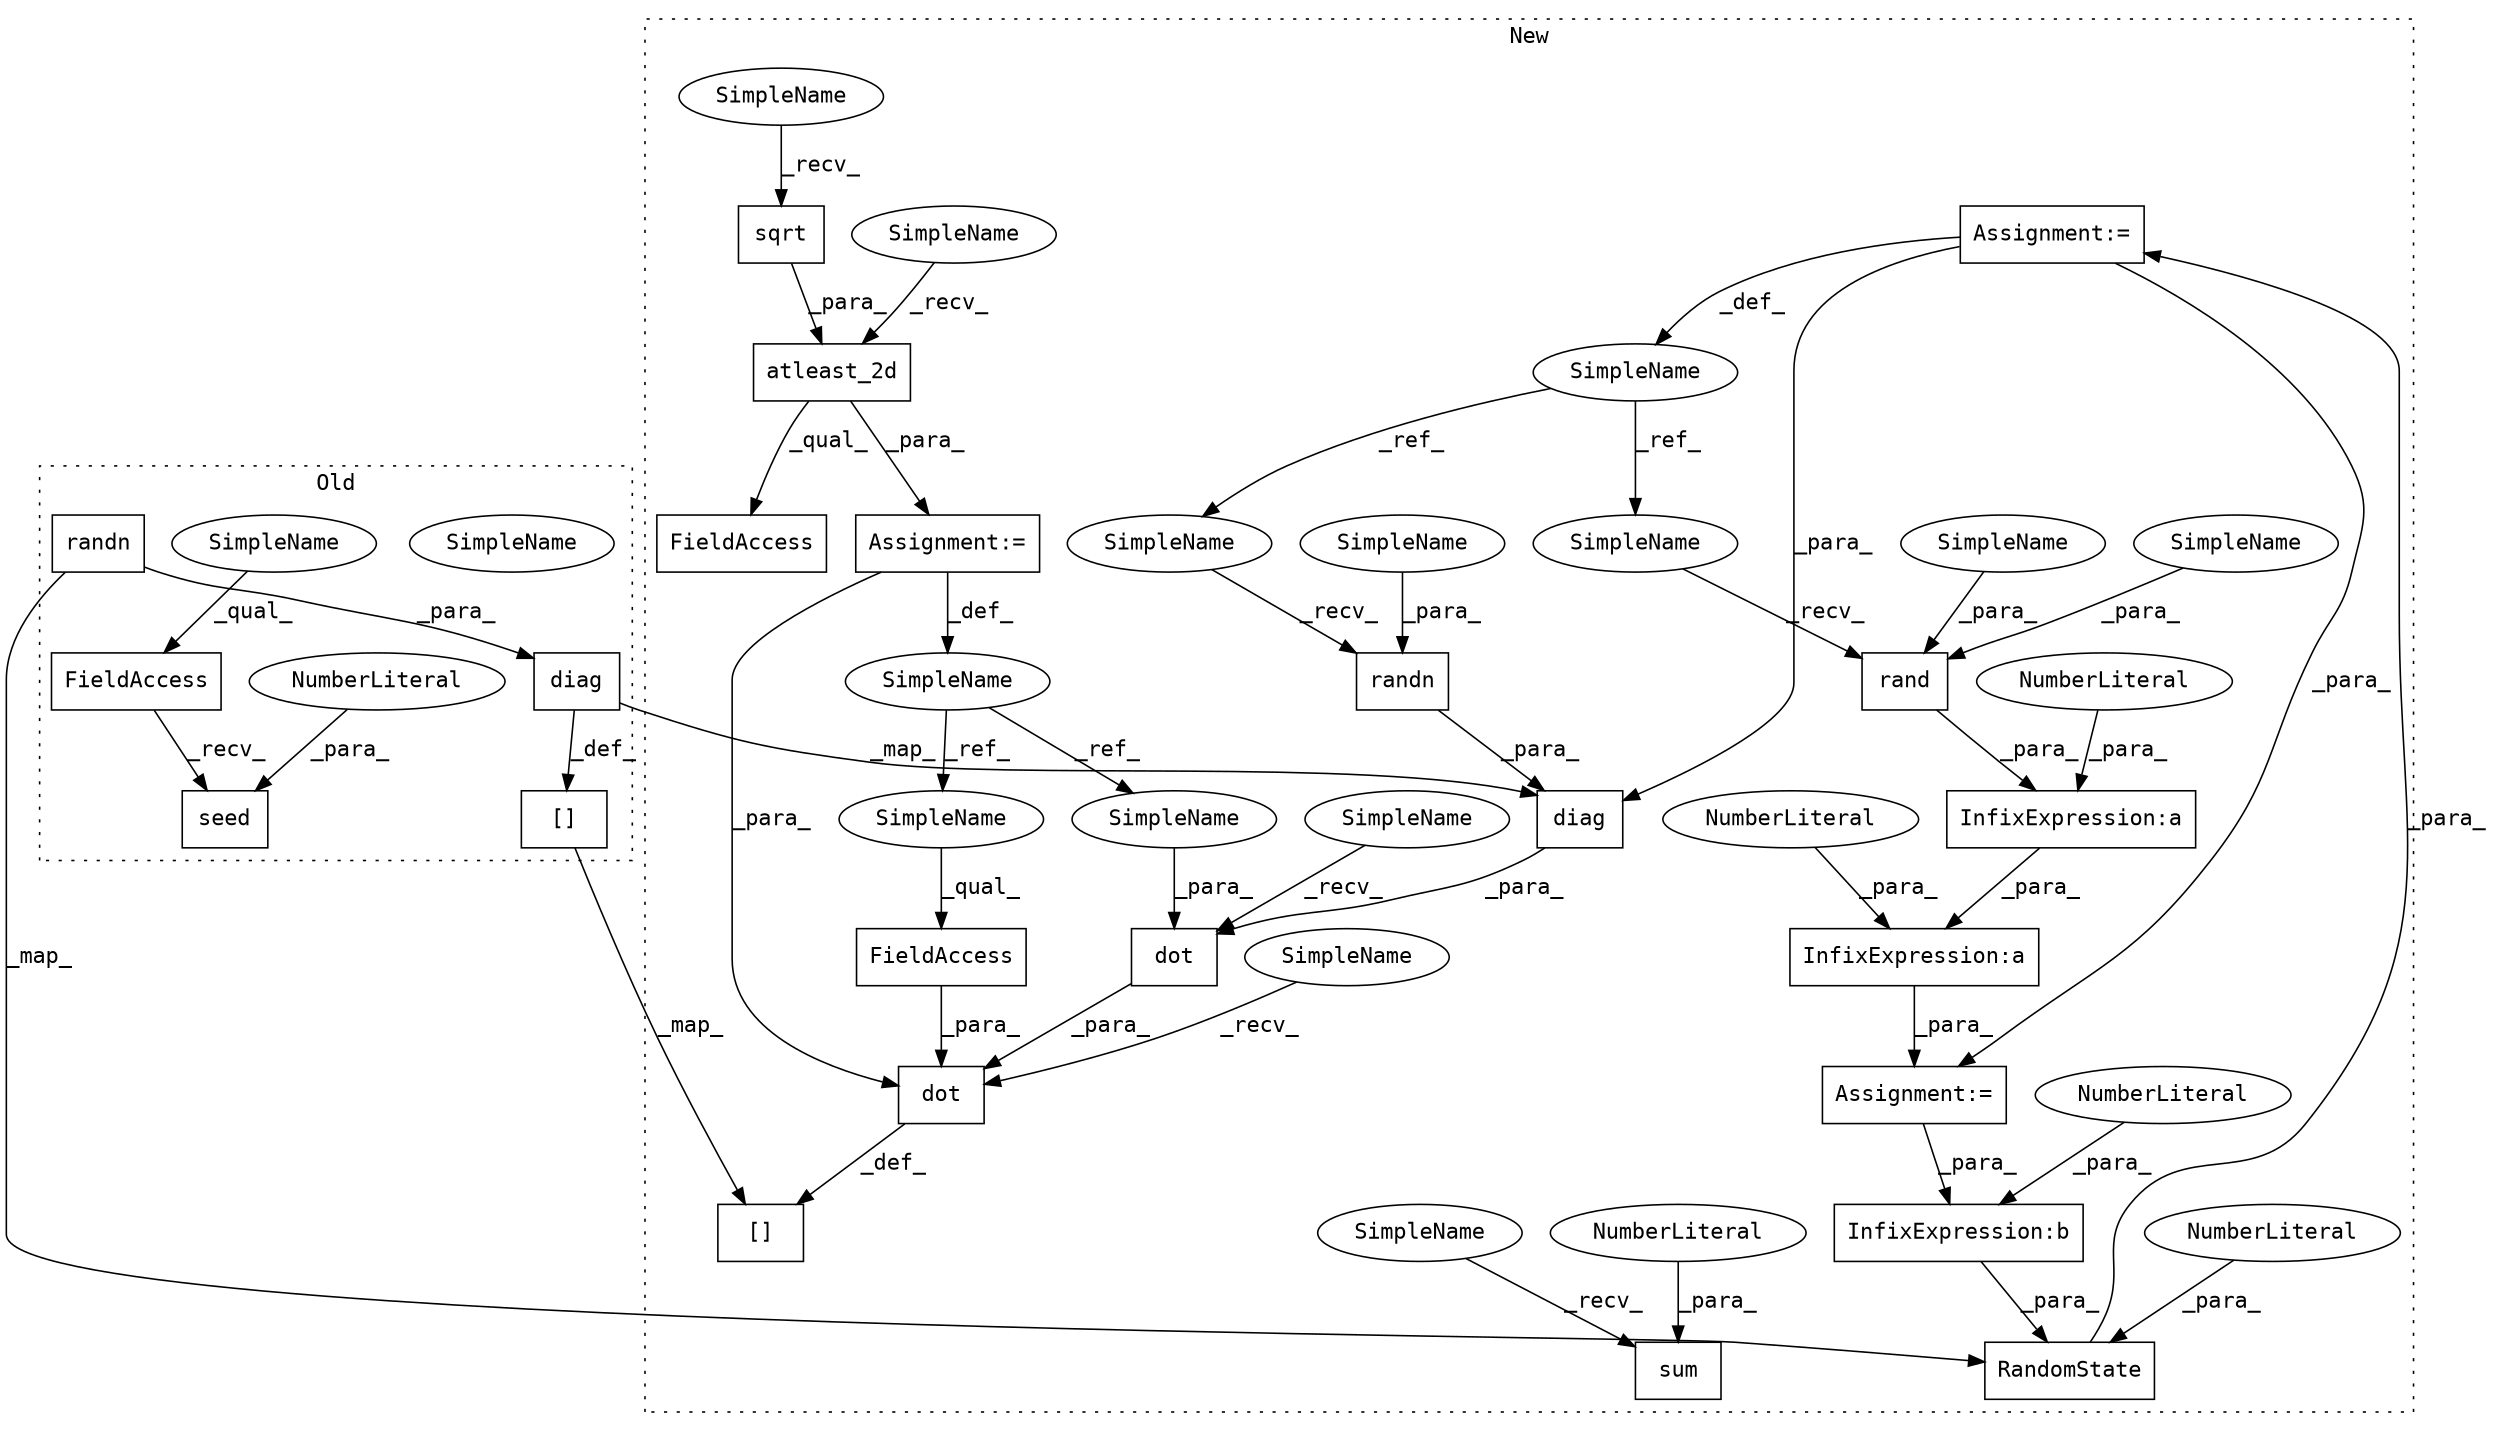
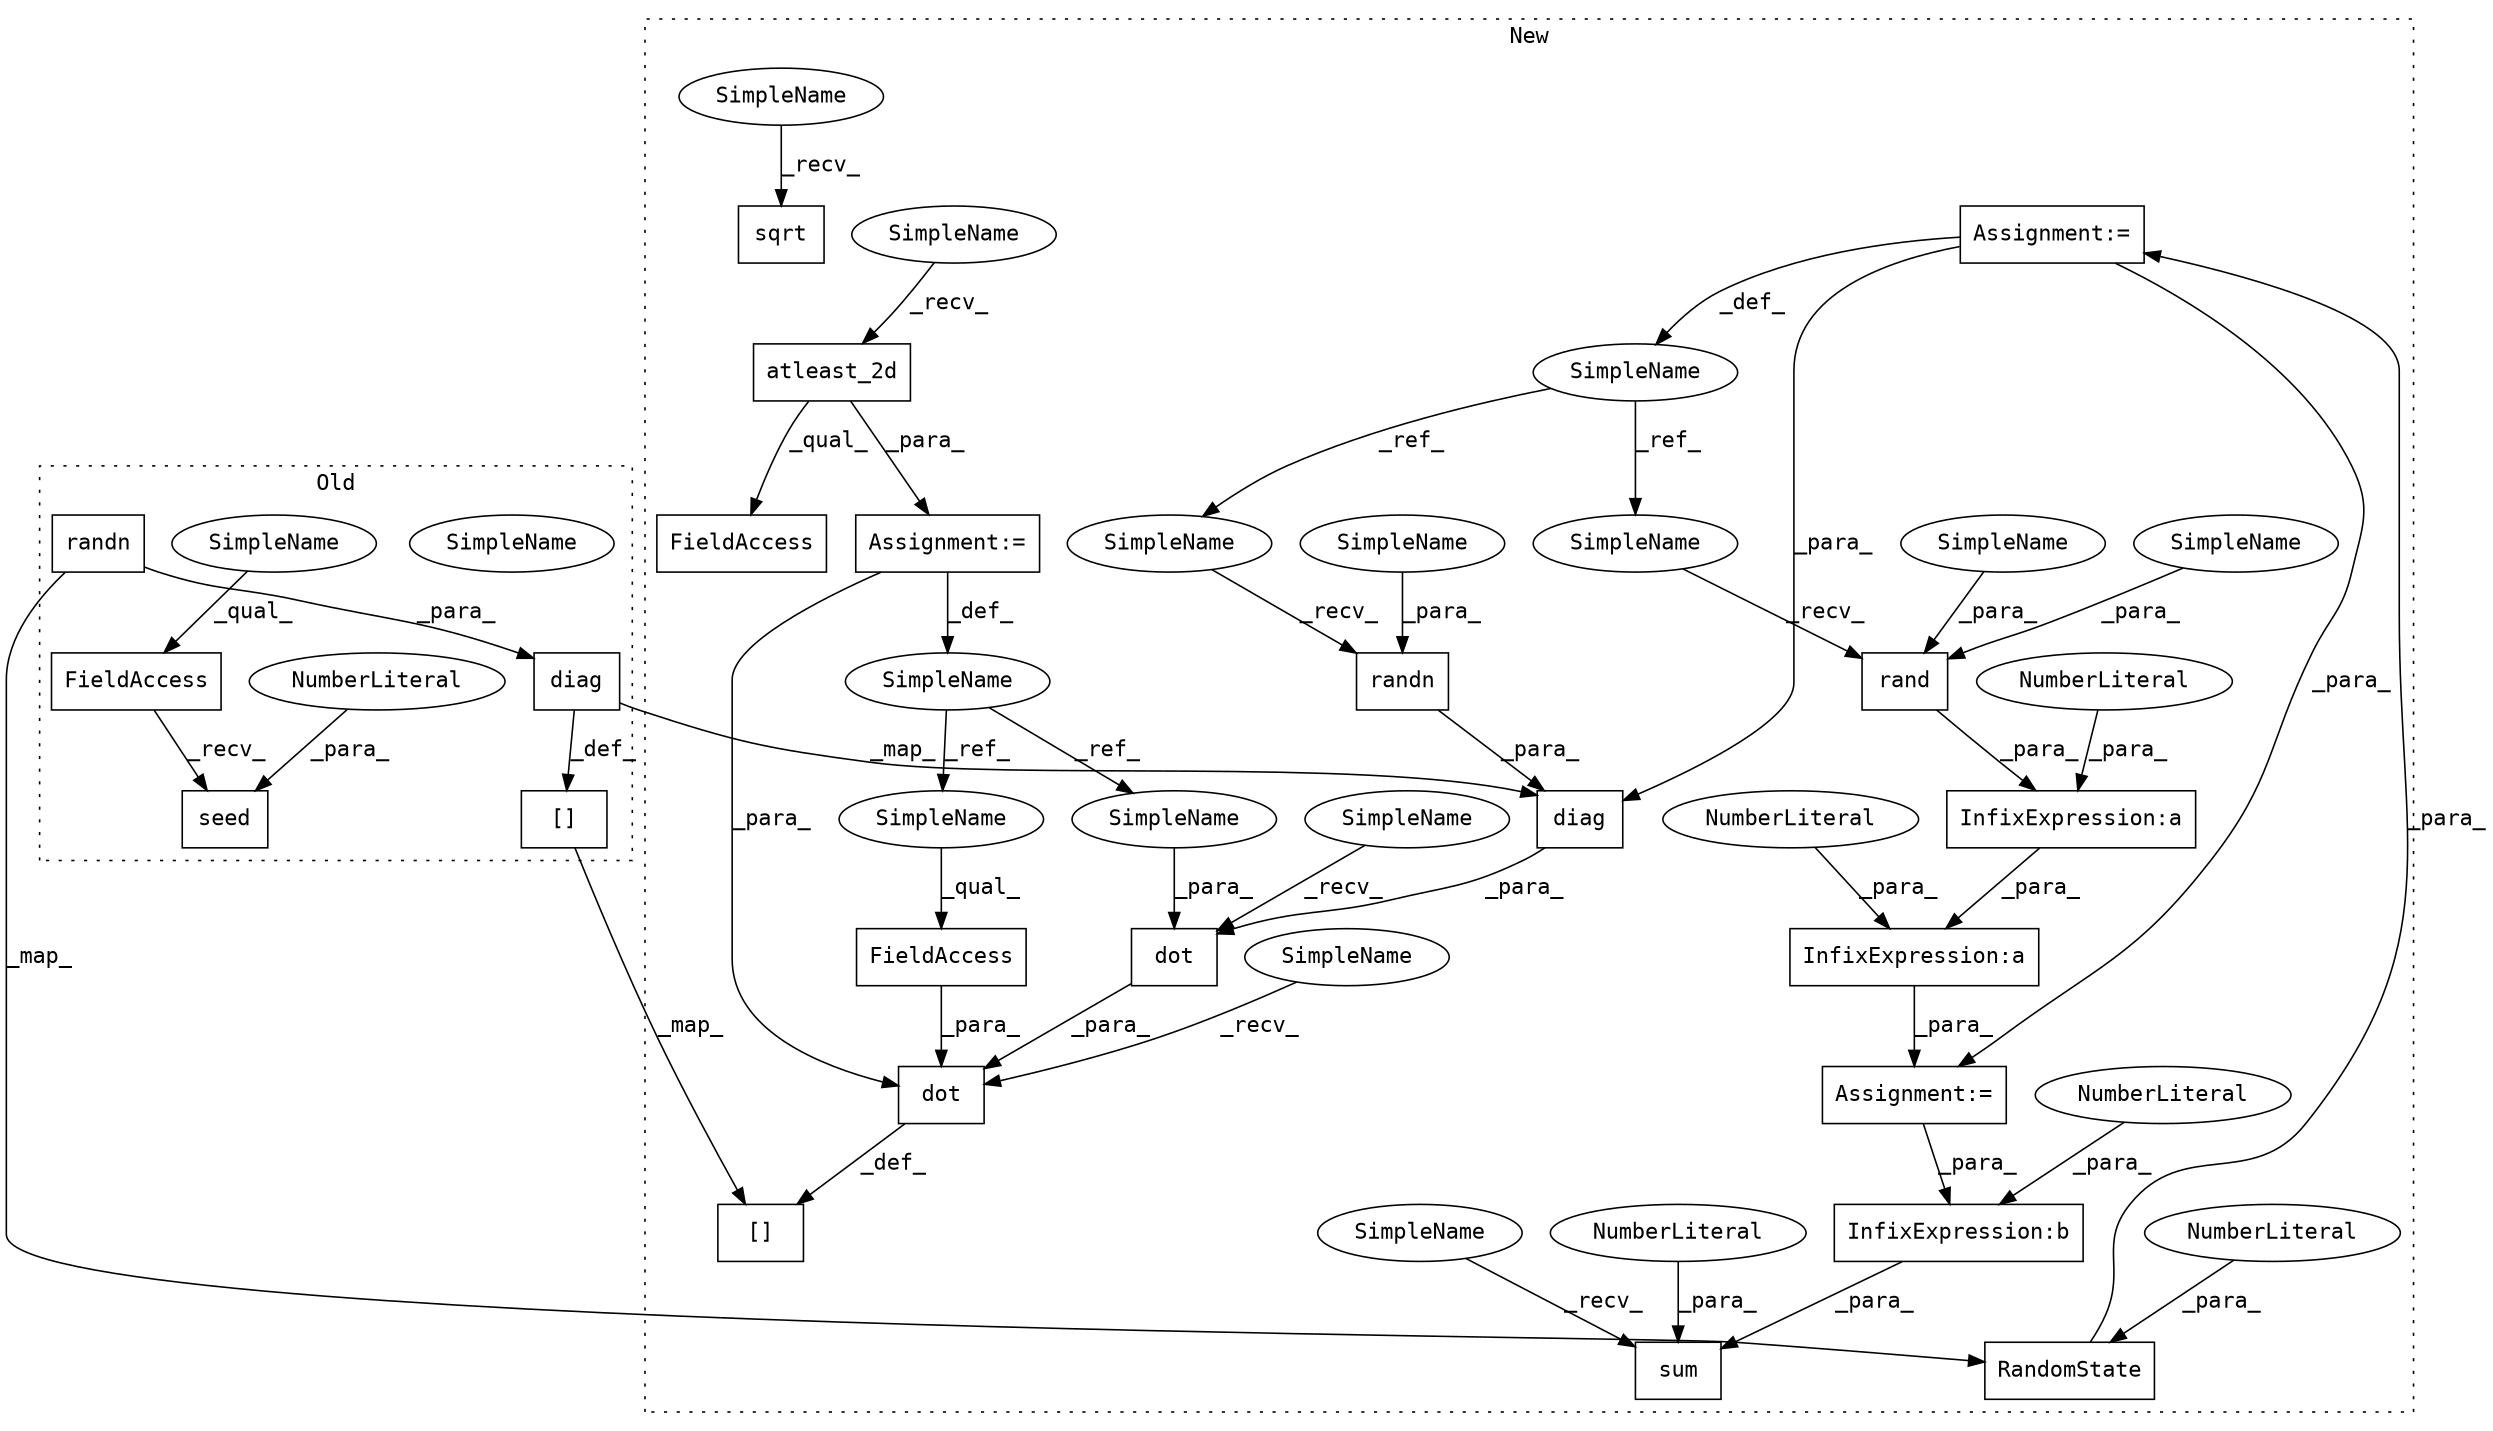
(804, 296) -> none
(2009, 1295) -> (1819, 1302)
